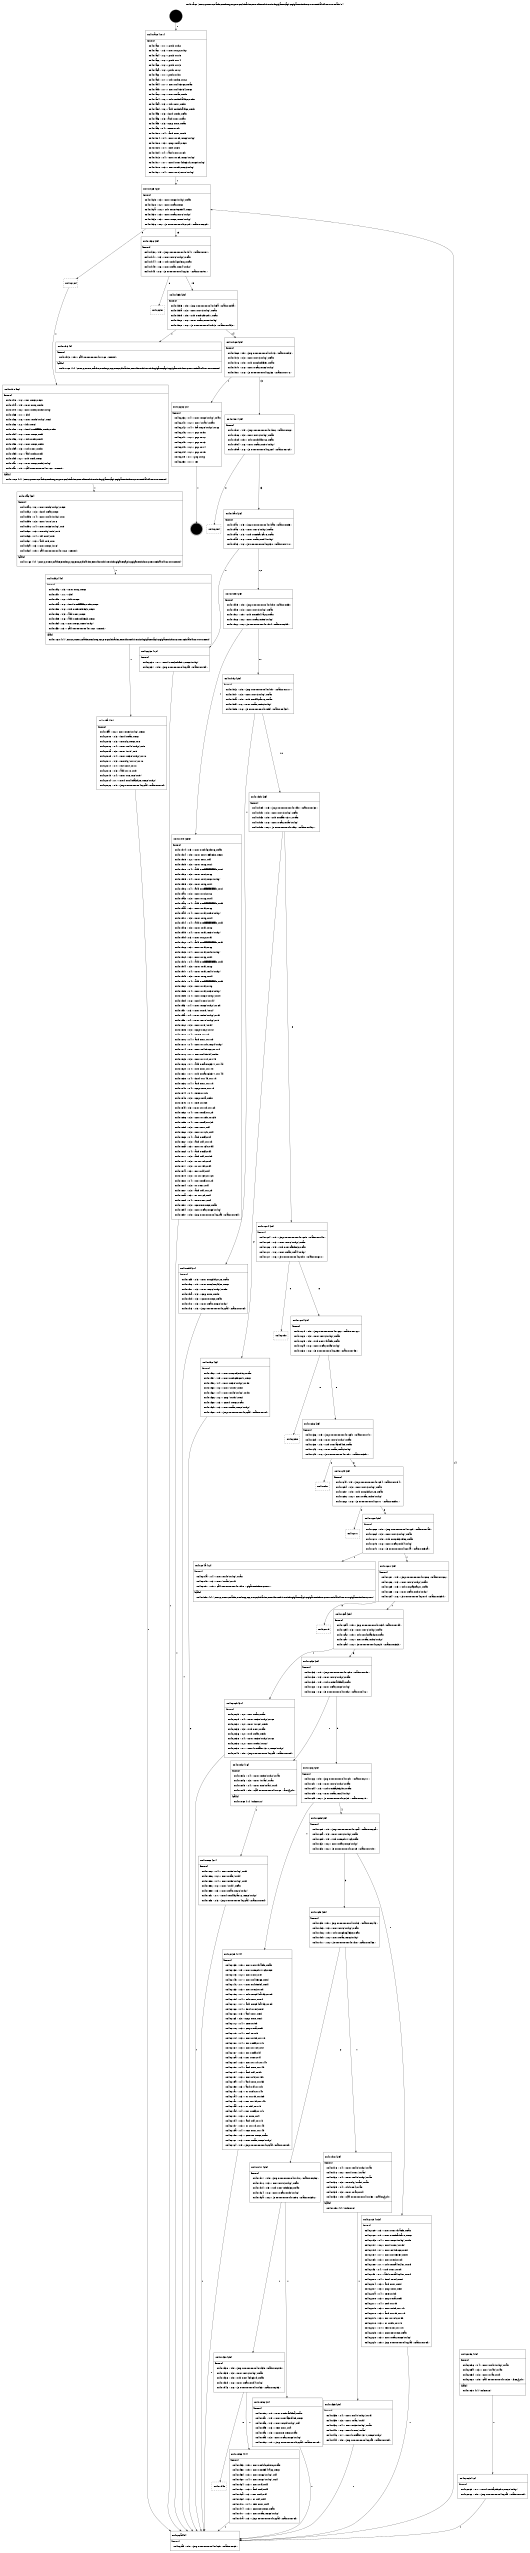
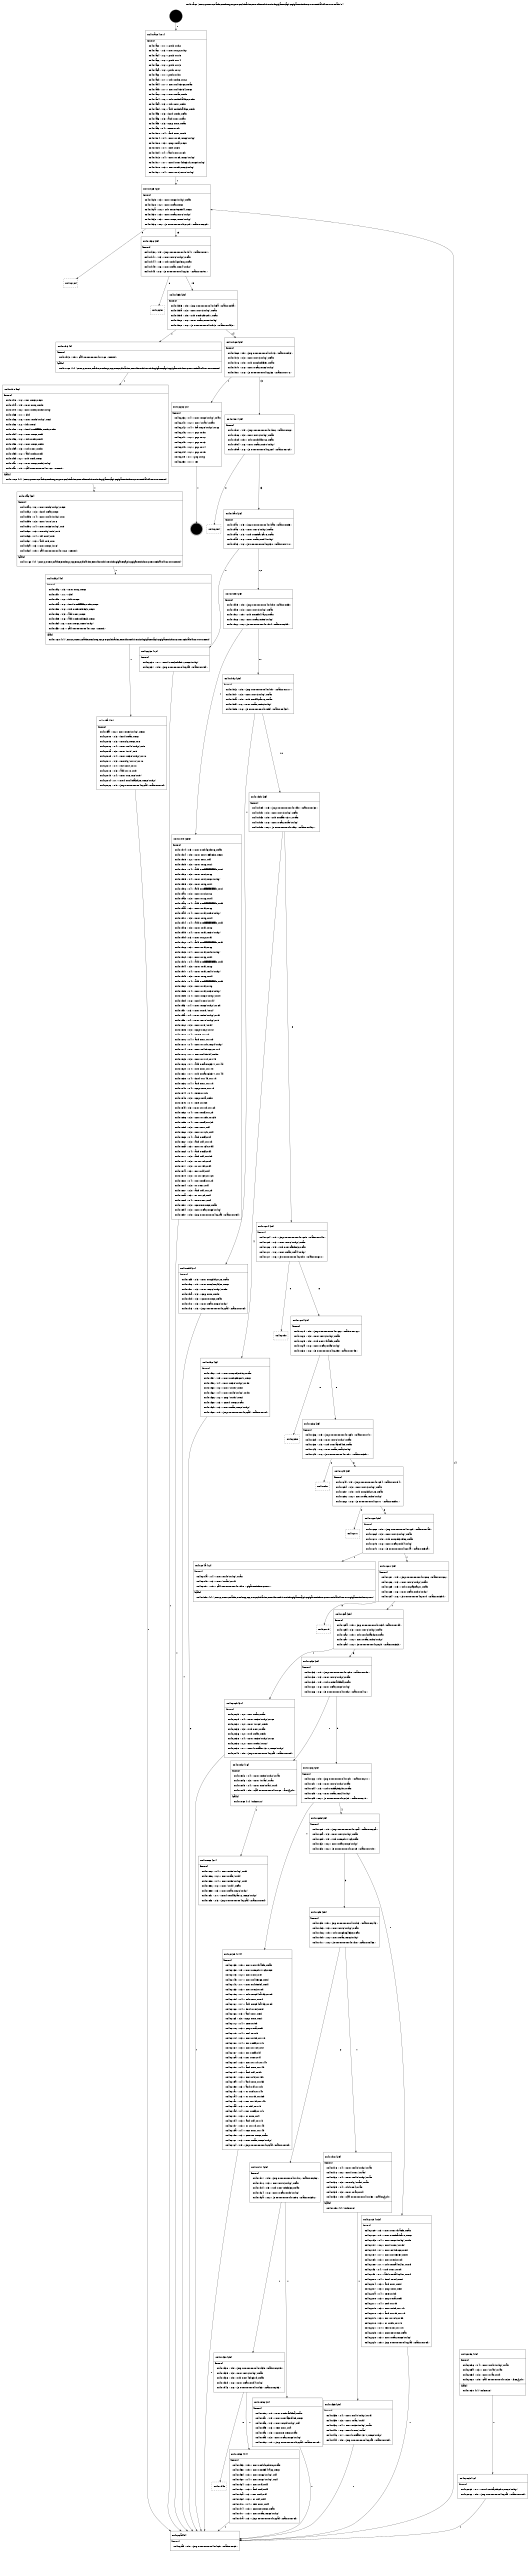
(54, 335) -> (124, 378)
(254, 1242) -> (254, 1242)
(201, 2216) -> none
